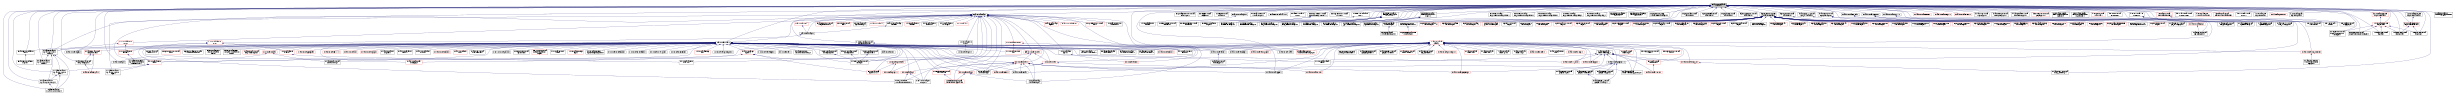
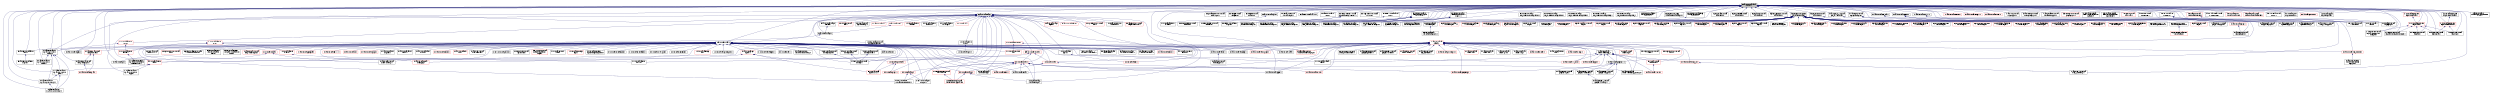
none -> (1412, 24)
